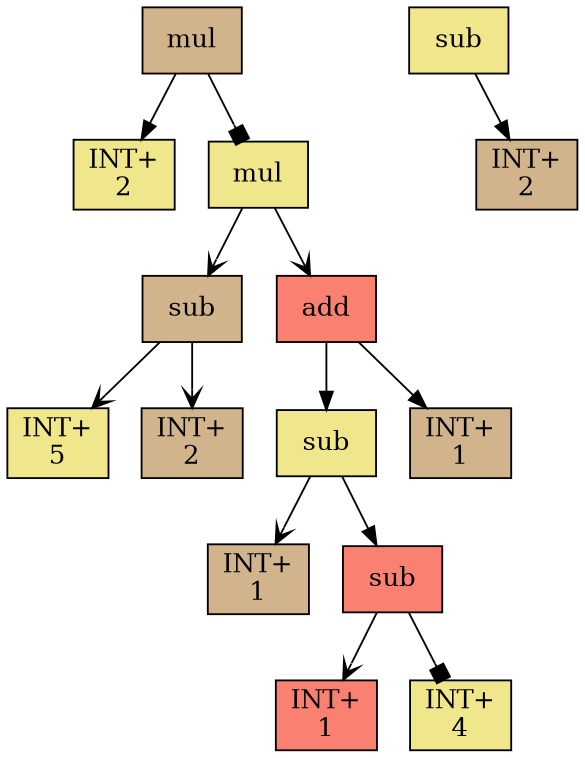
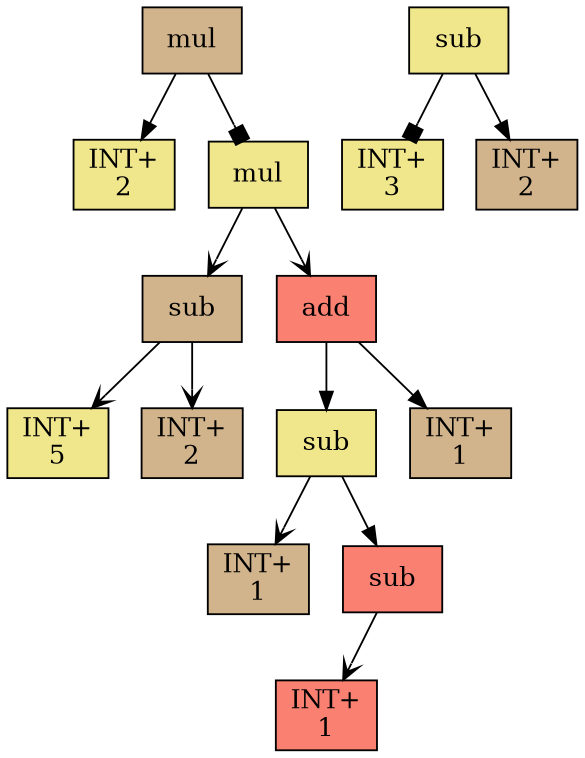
none -> (393, 175)
(461, 715) -> none
